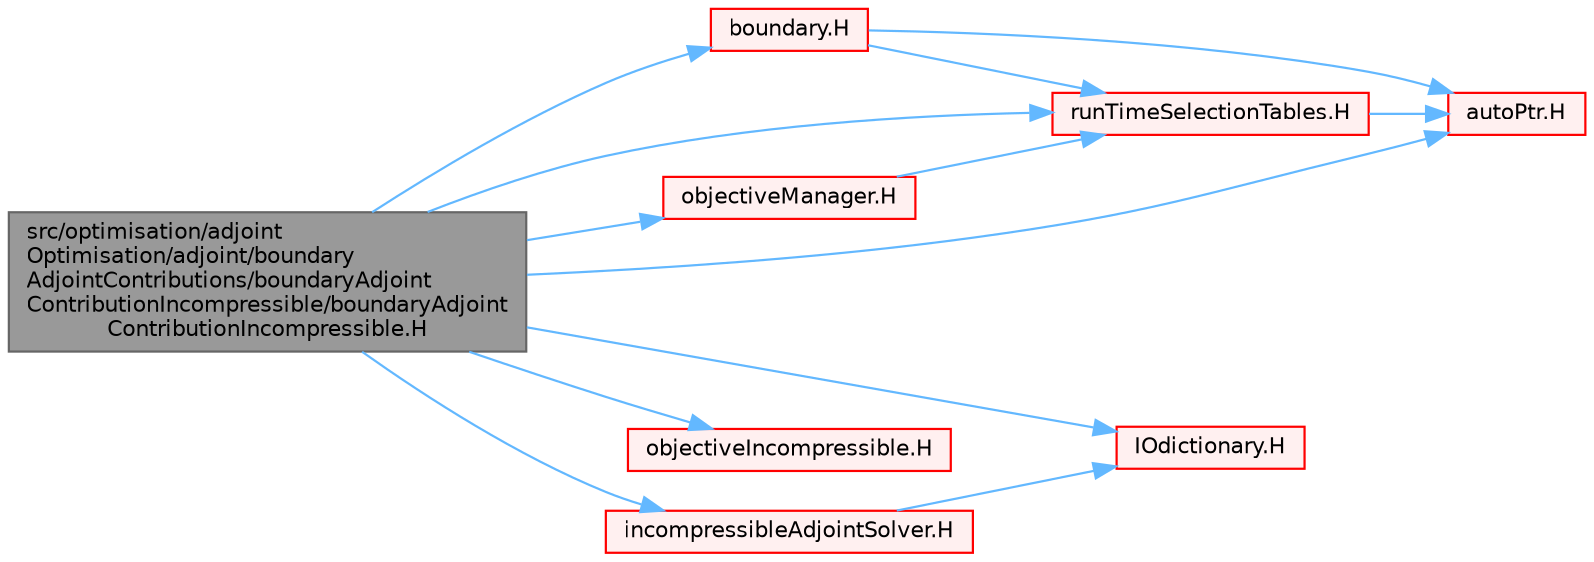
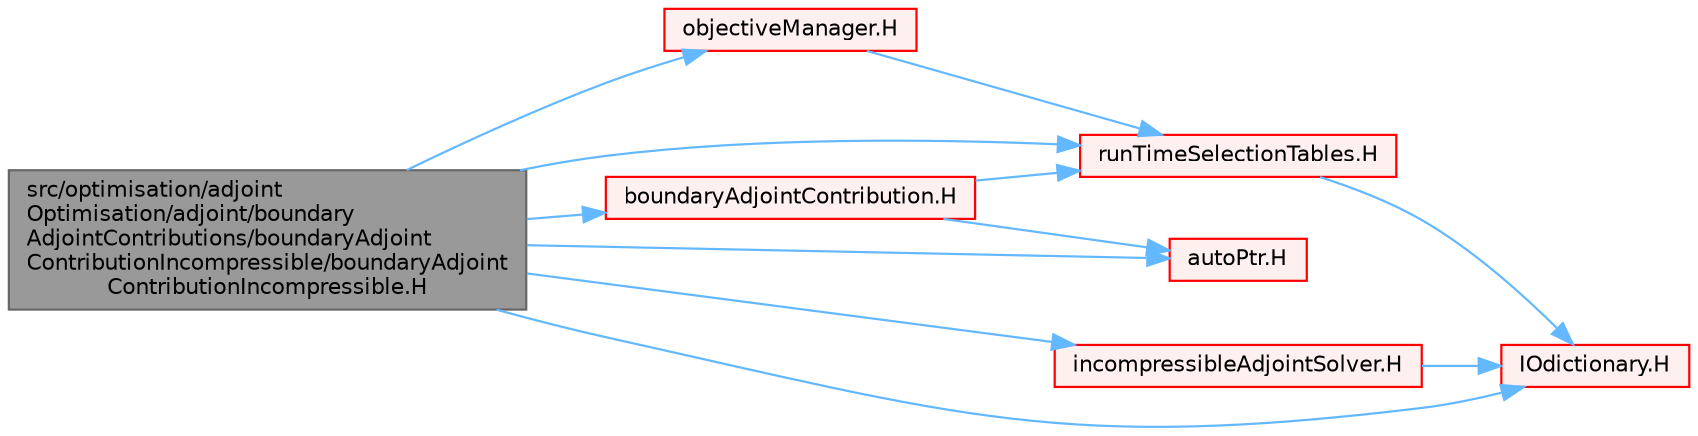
(789, 30) -> (790, 198)
(1397, 114) -> (1448, 237)
(789, 450) -> none
